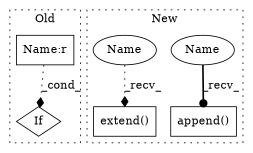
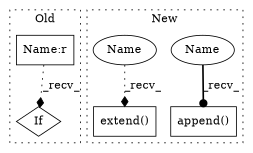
(62, 86) -> (62, 86)
